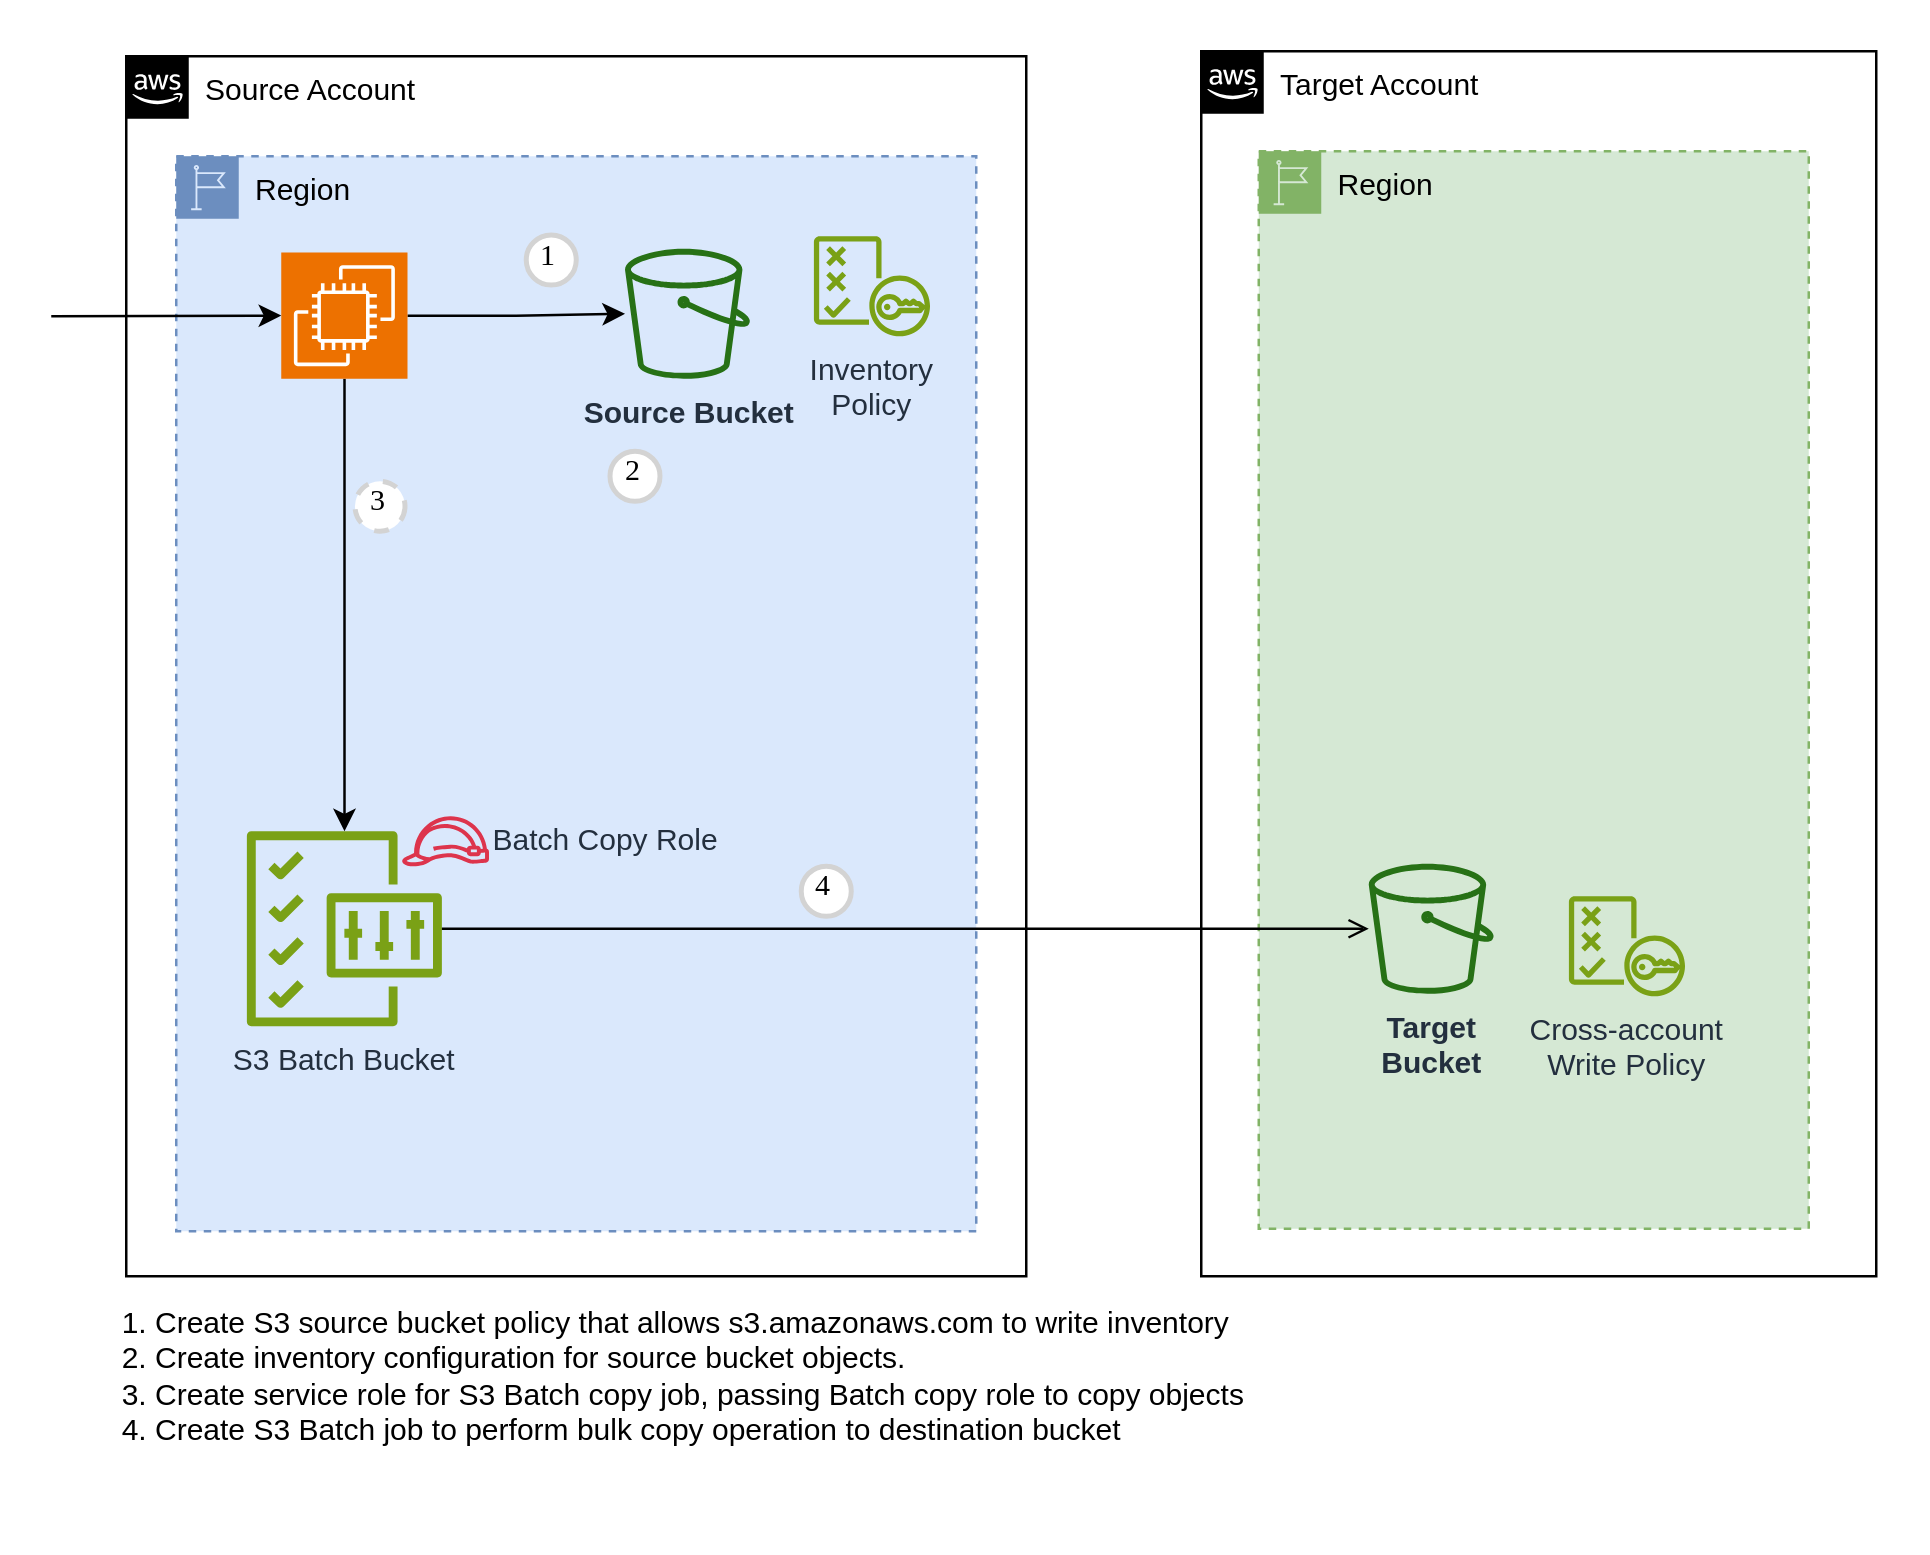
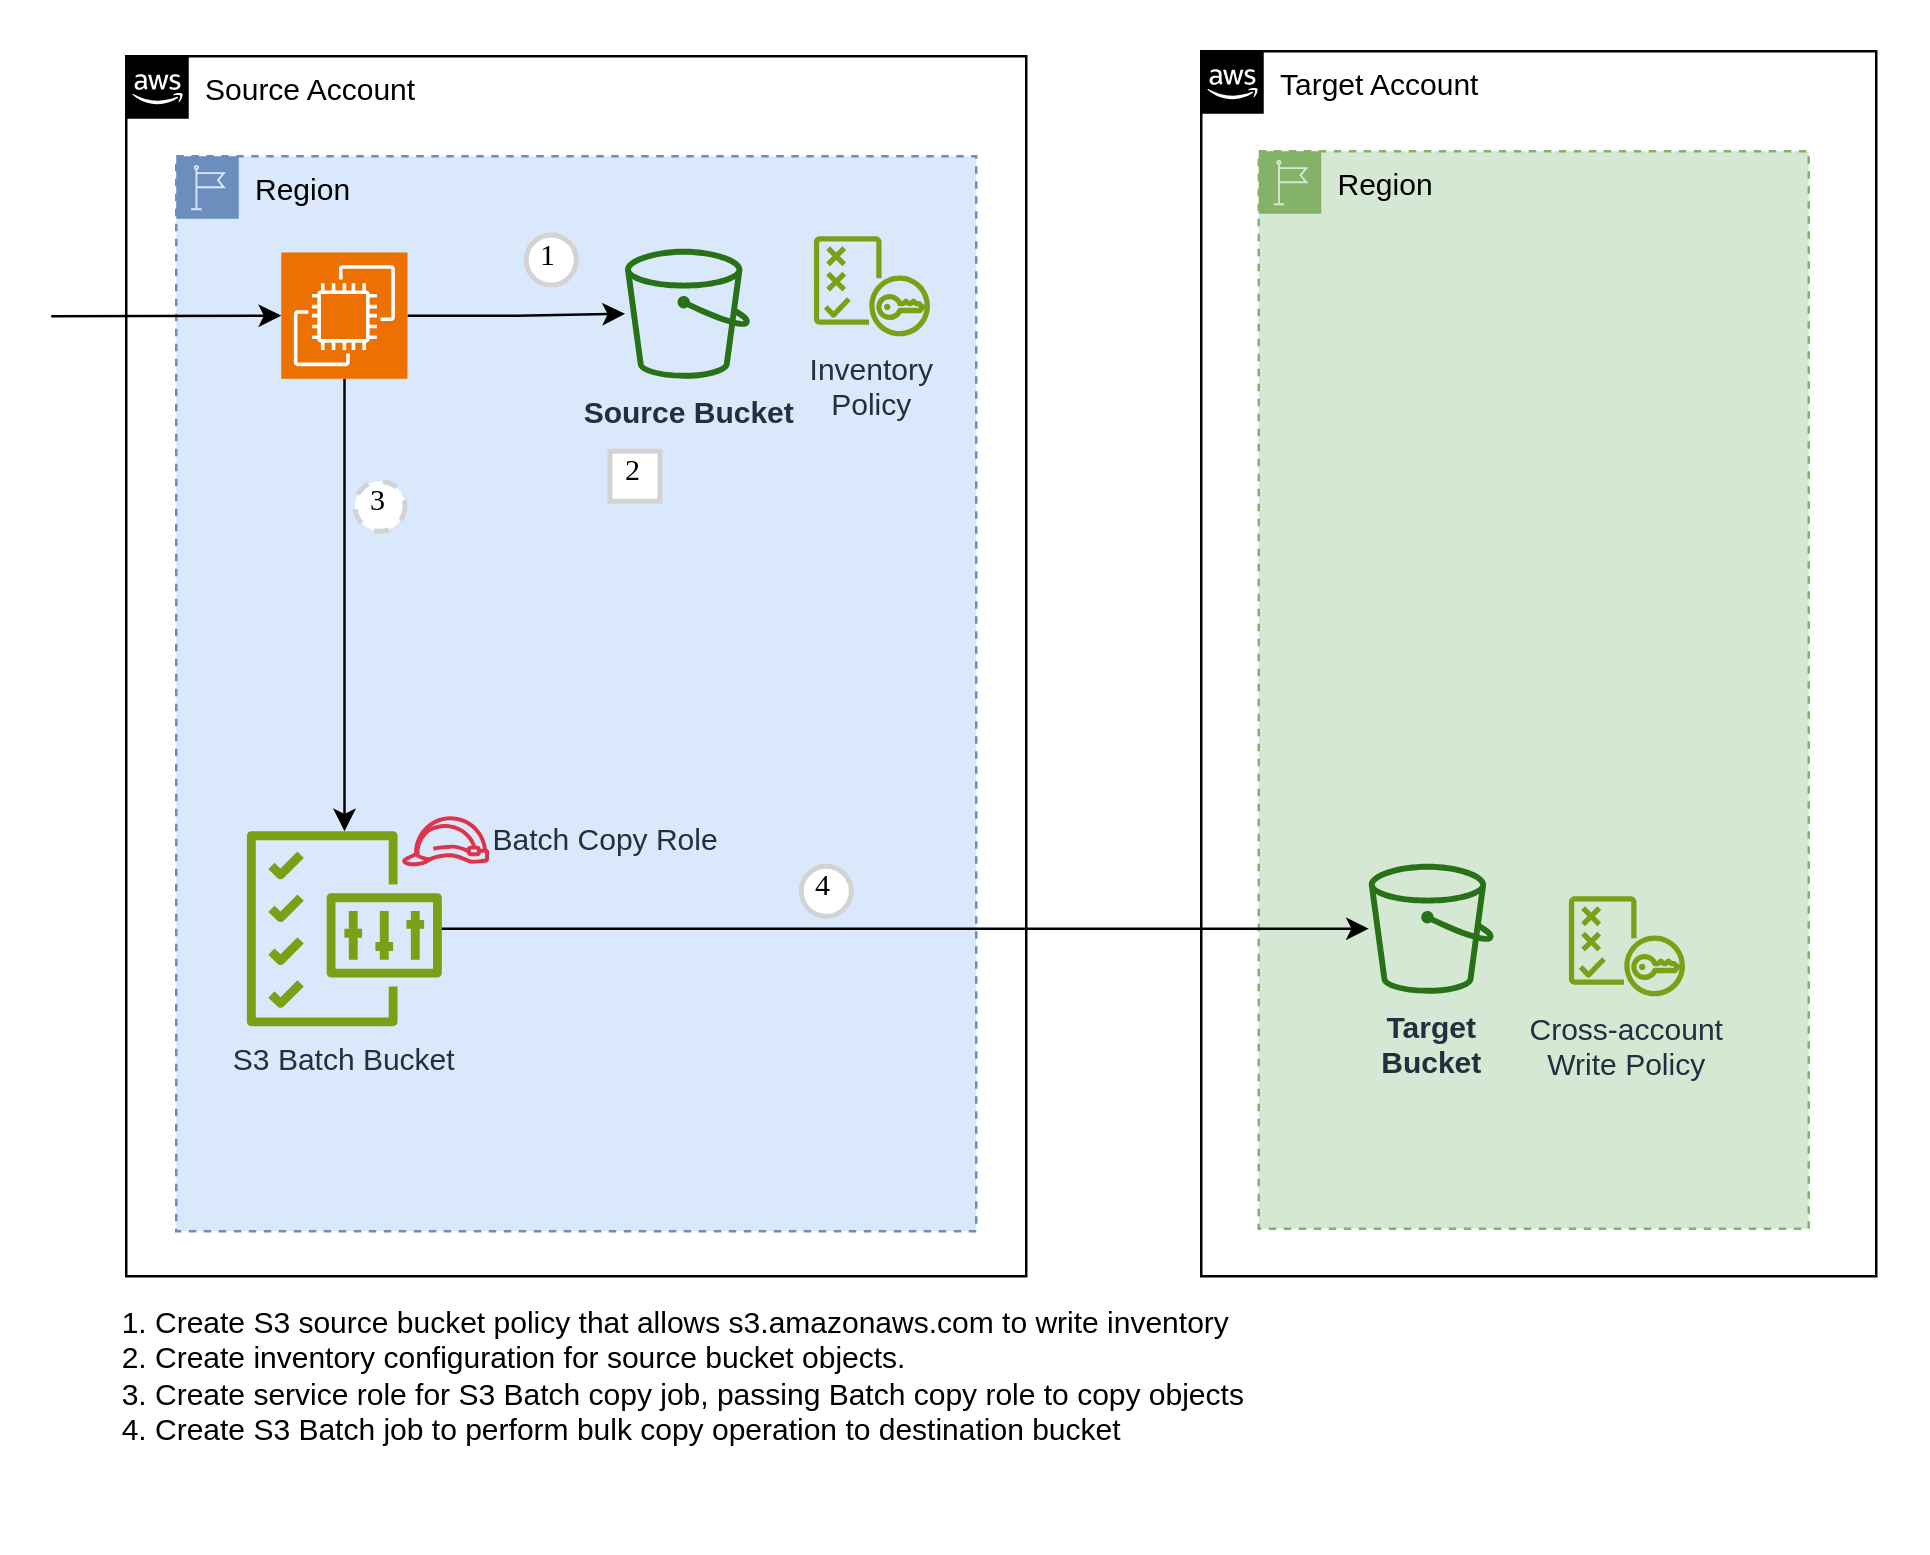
(635, 476) -> (635, 476)
(1354, 929) -> (1350, 929)
